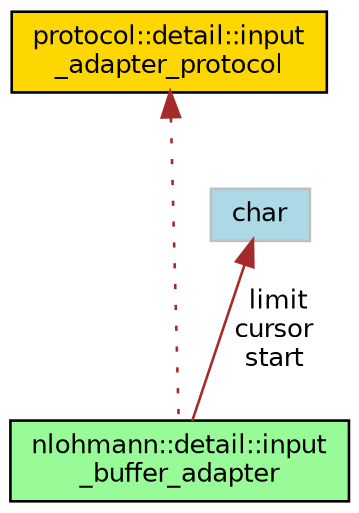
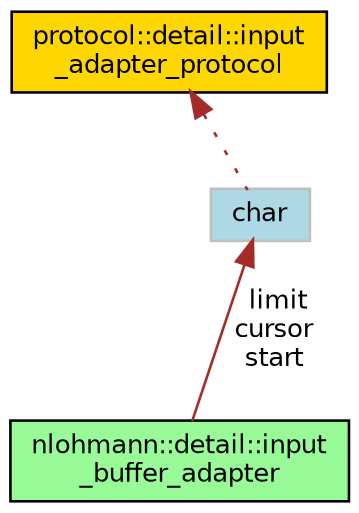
(175, 269) -> (226, 152)
